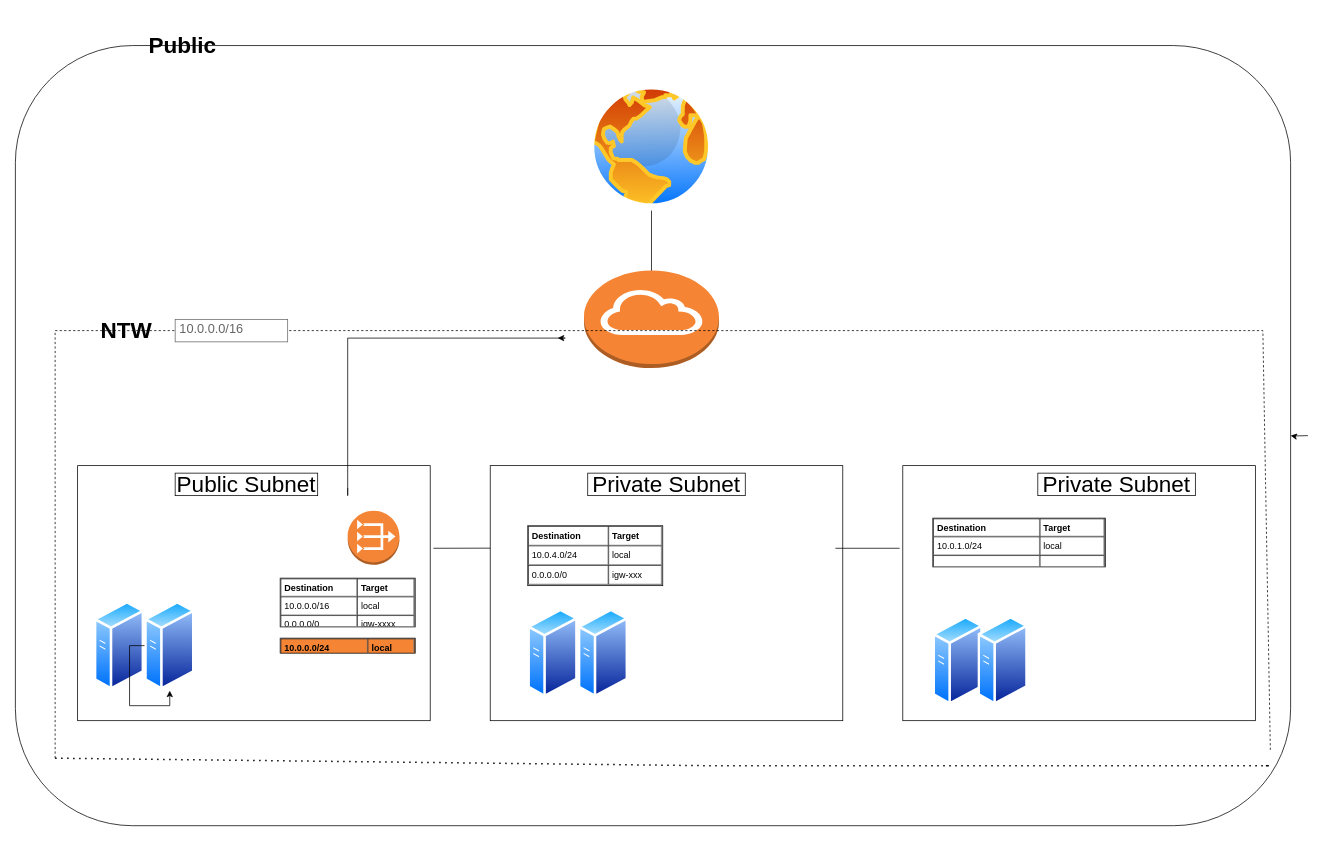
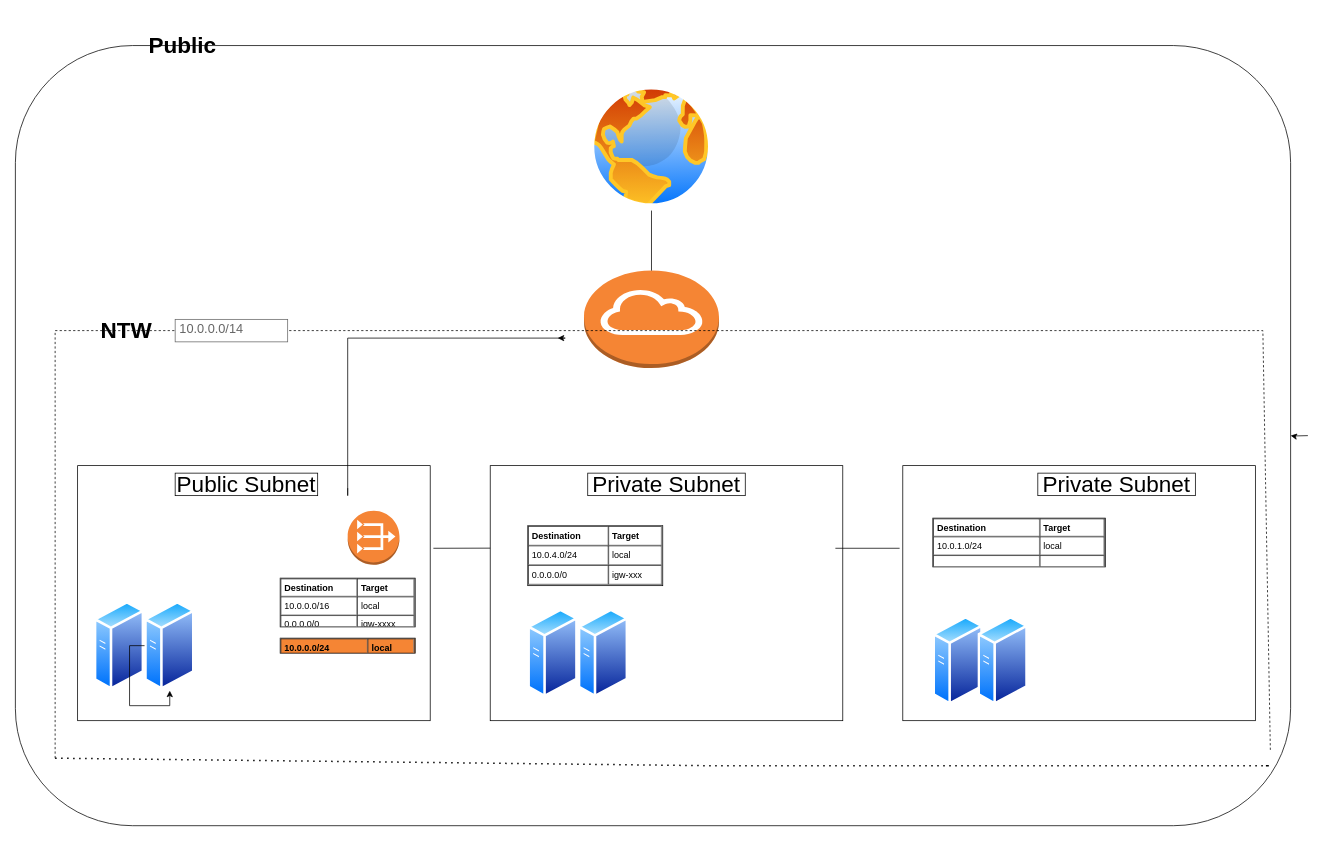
(214, 330) -> (214, 330)
